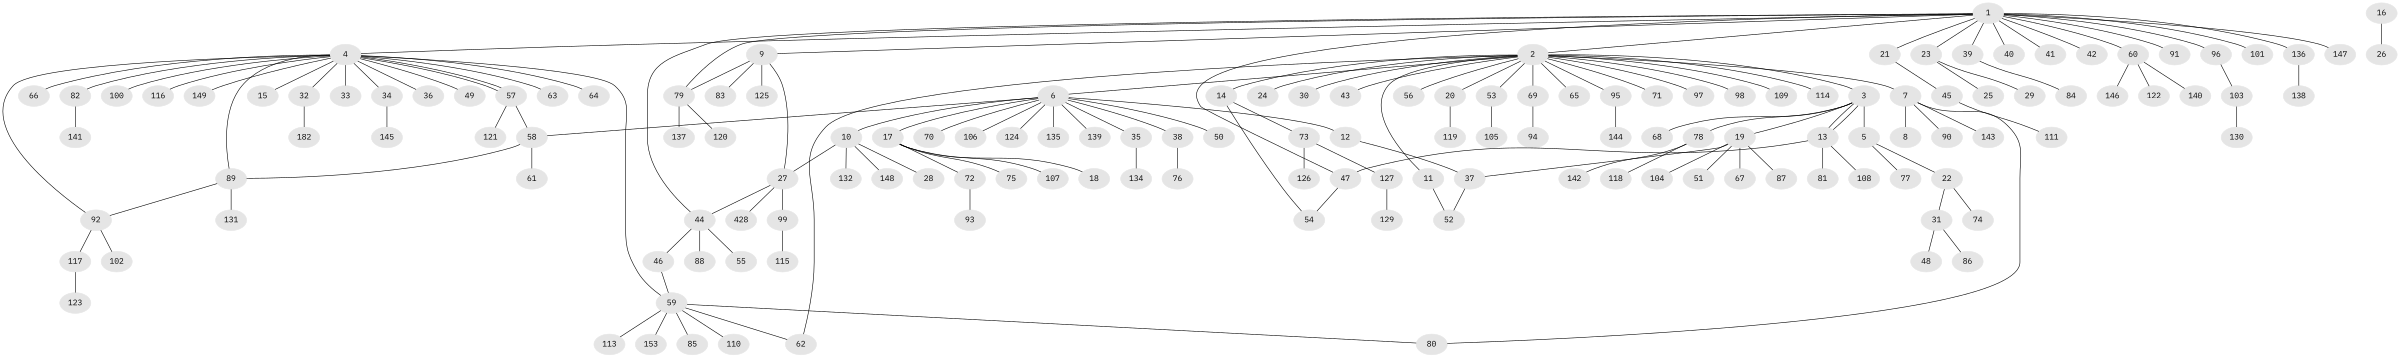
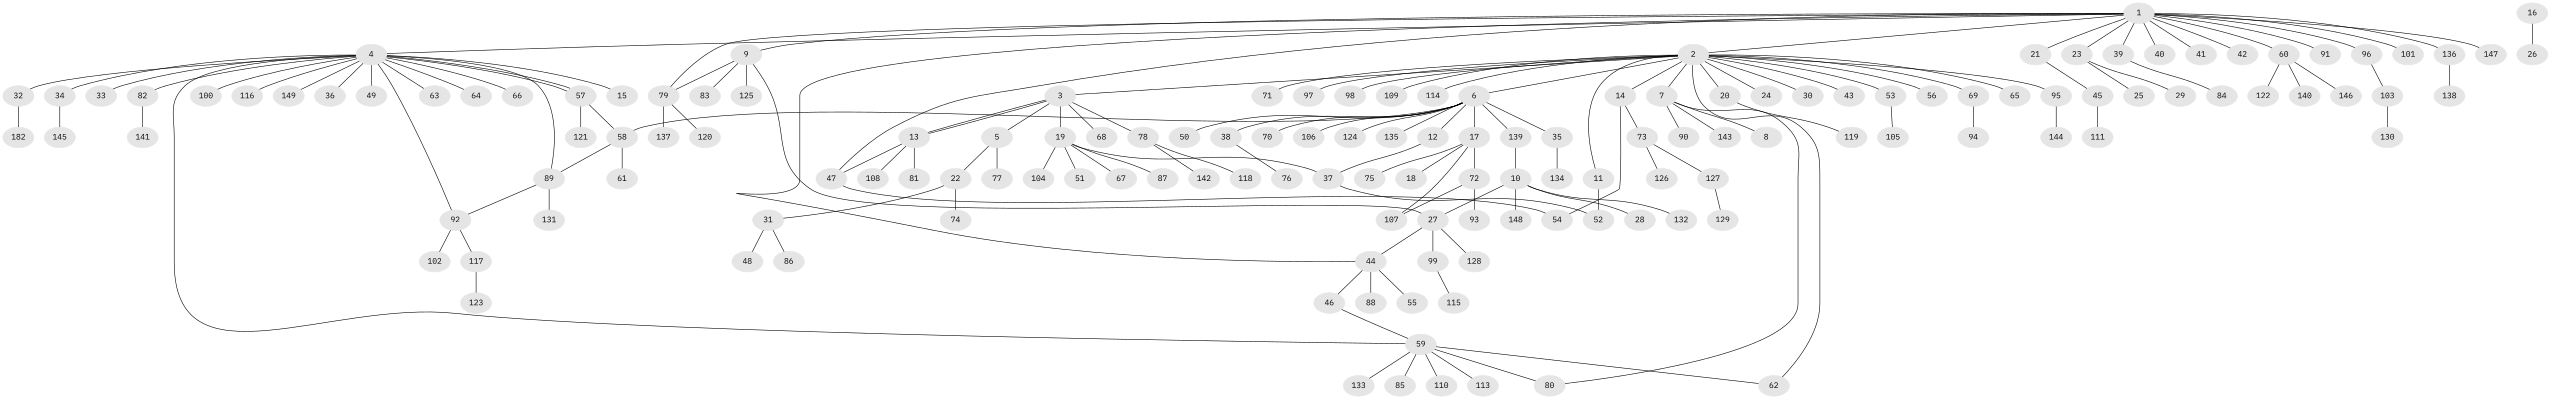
(947, 109) -> (1516, 158)
none -> (1442, 195)
(741, 220) -> (1474, 262)
(651, 344) -> (1359, 386)
